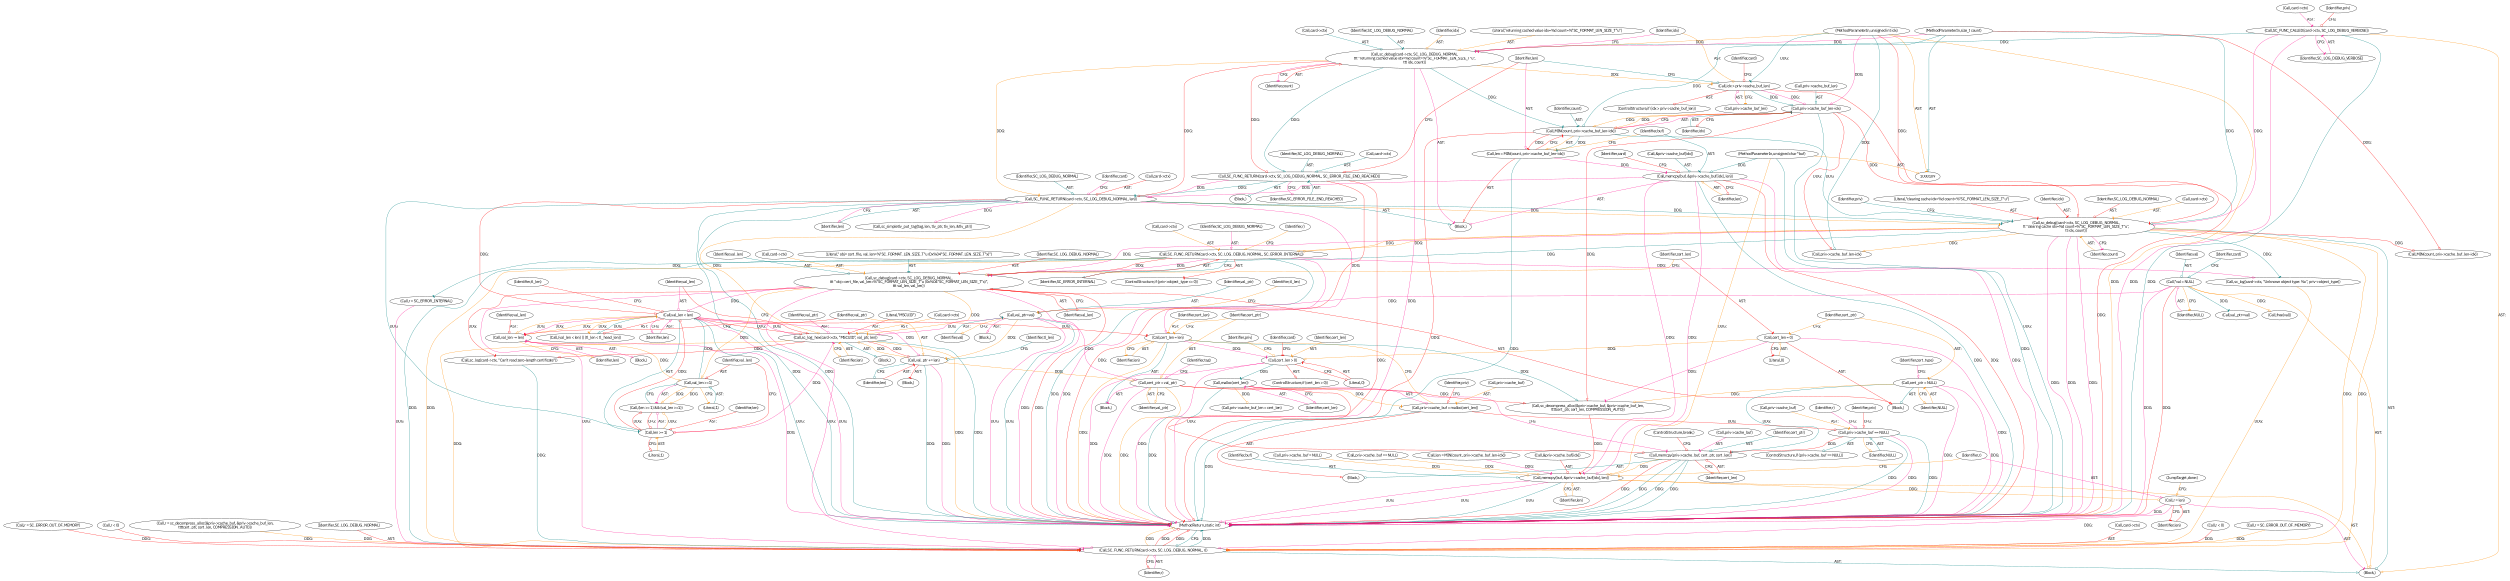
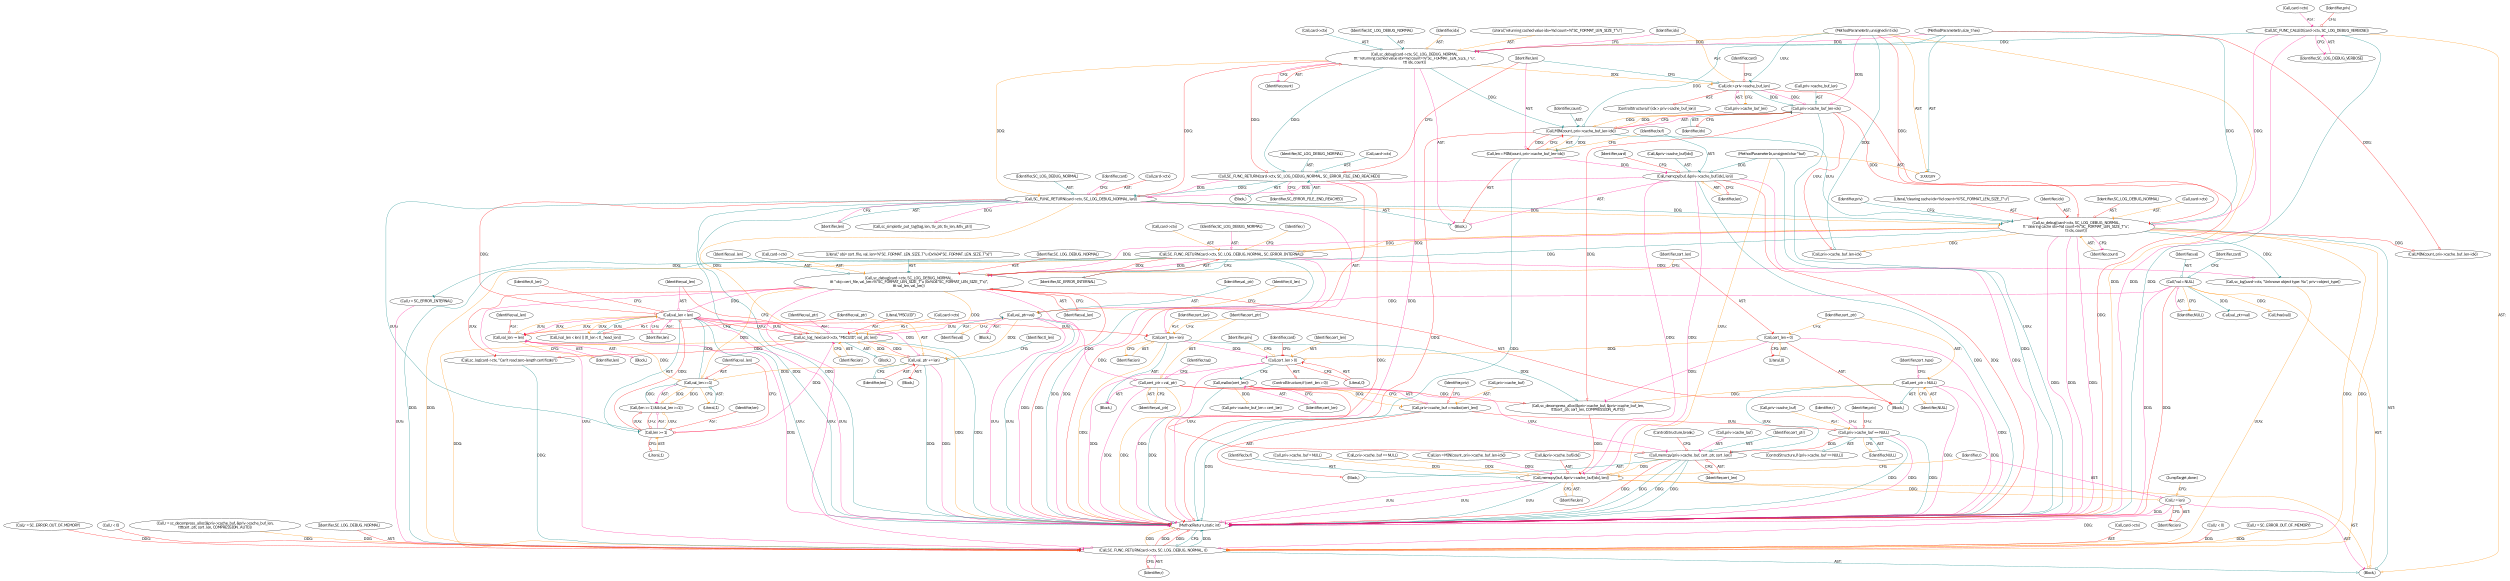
(1954, 31) -> (1954, 31)
(1356, 266) -> (1356, 266)
(1161, 282) -> none
(1357, 347) -> (1352, 391)
(1038, 372) -> (811, 368)
(1265, 372) -> (1265, 372)
(651, 394) -> (651, 394)
(1533, 422) -> (1533, 422)
